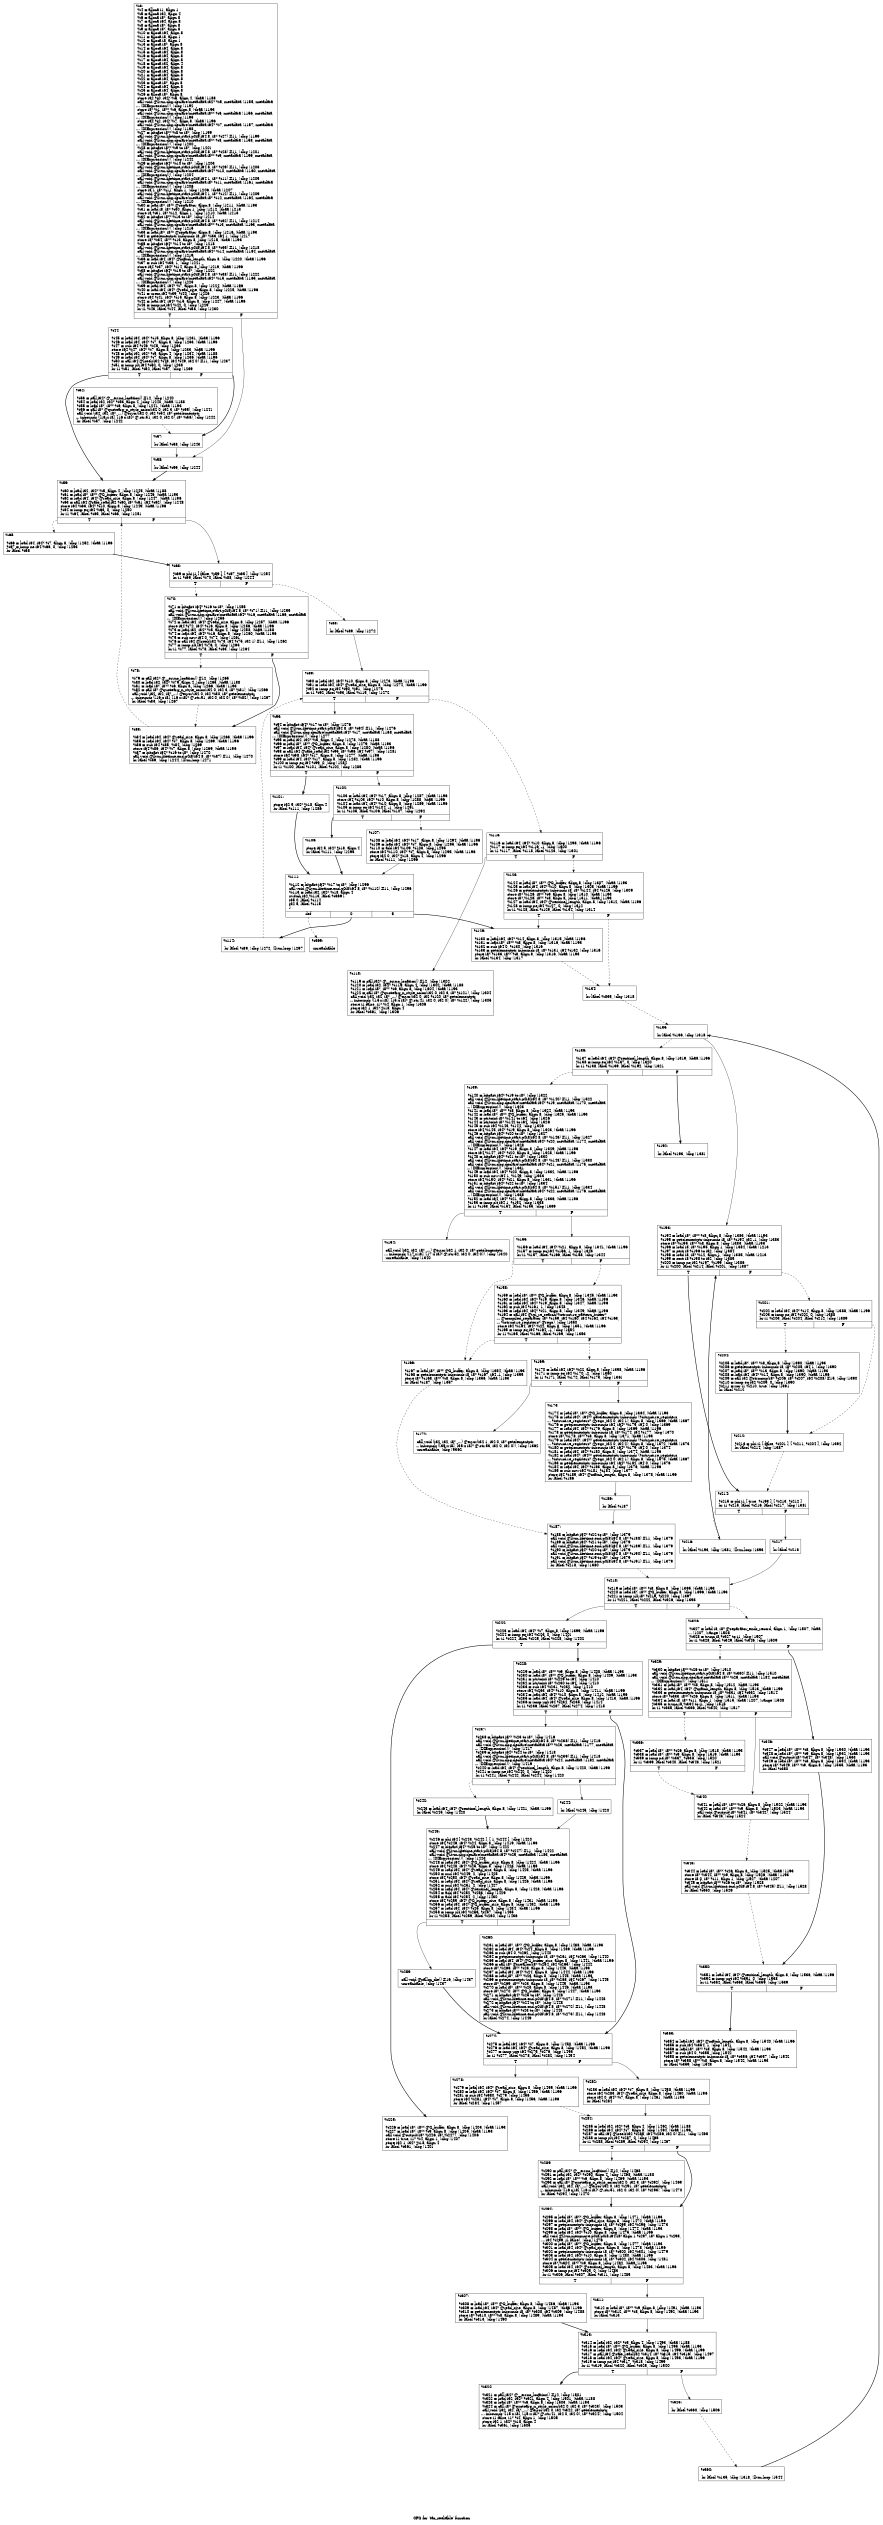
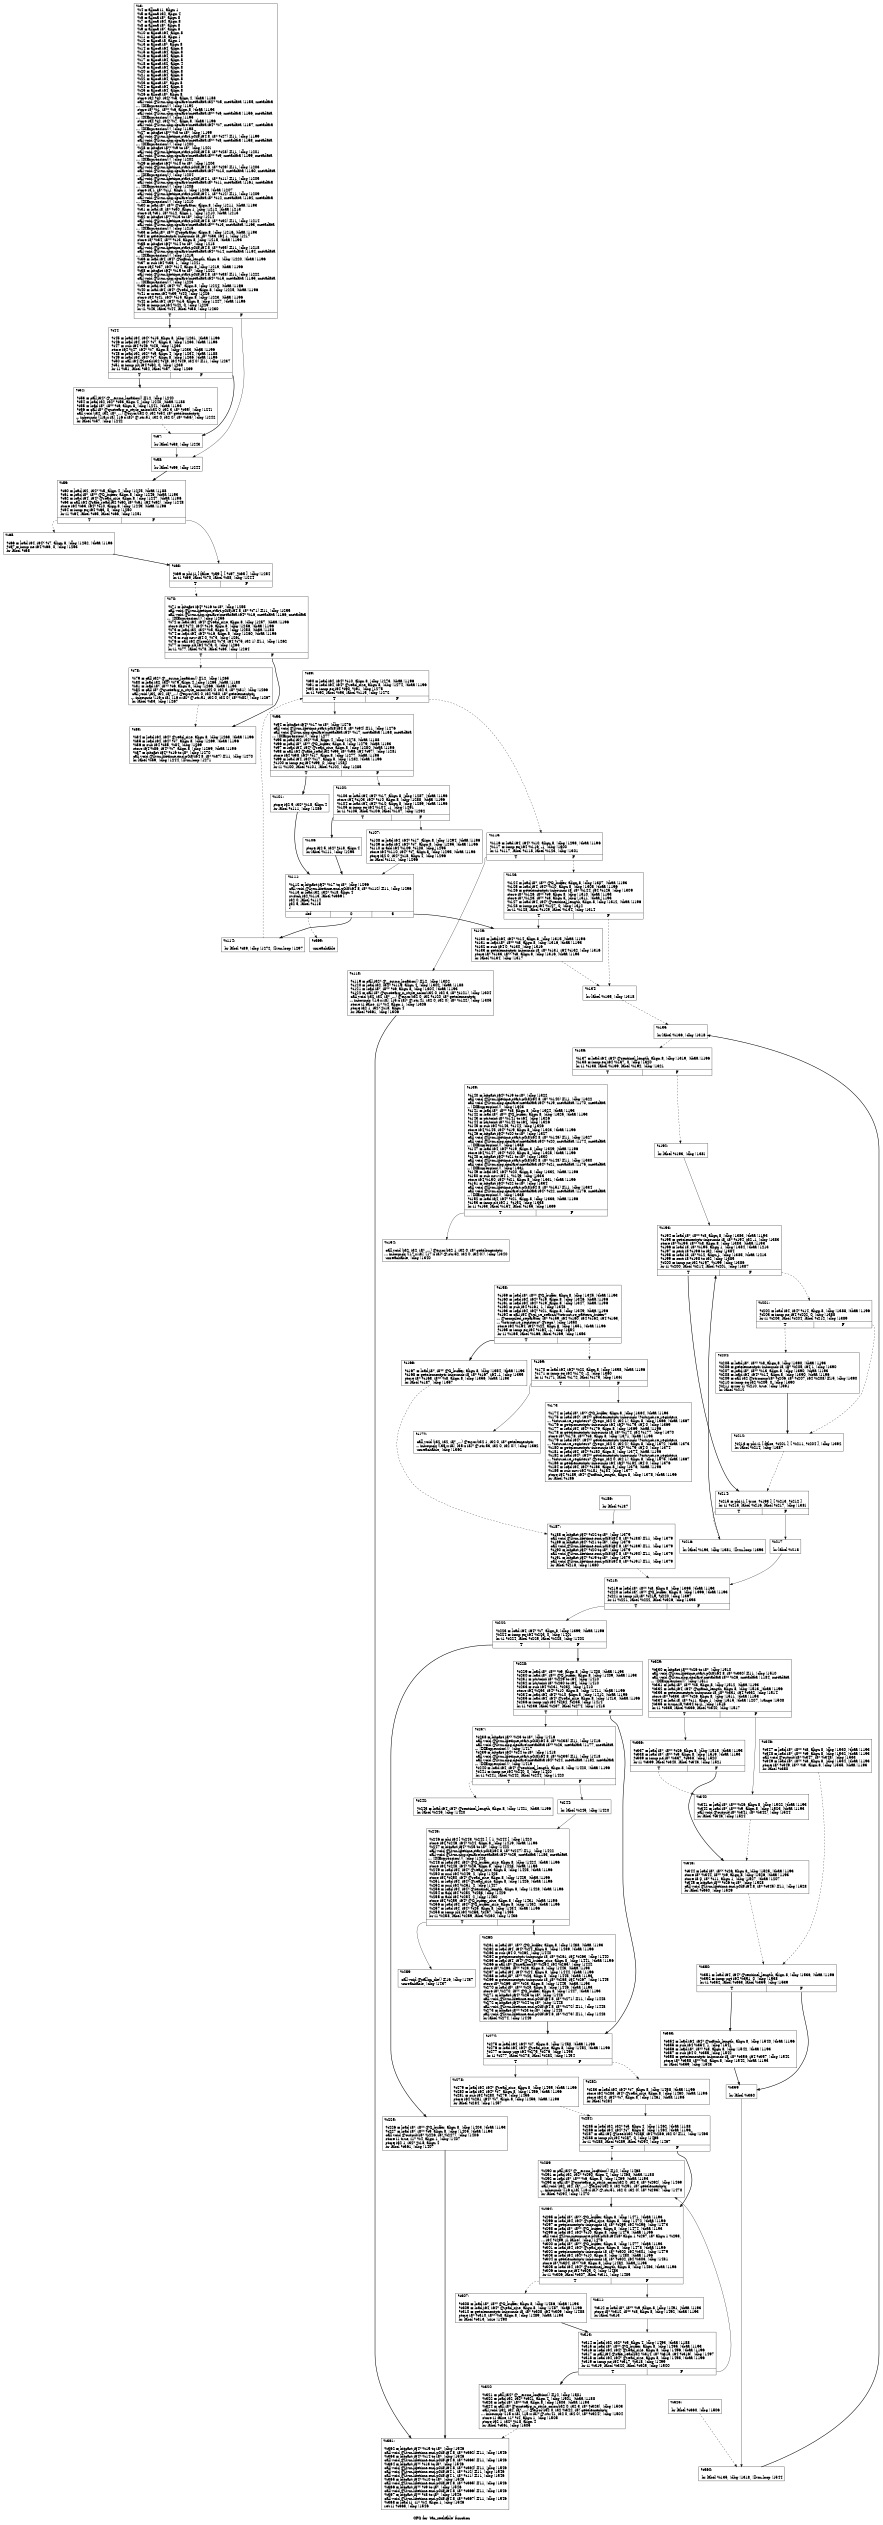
(165, 160) -> (165, 160)
(170, 322) -> (170, 322)
(69, 417) -> (139, 382)
(352, 628) -> none
(121, 632) -> none
(204, 638) -> (204, 638)
(421, 824) -> (421, 824)
(304, 900) -> (304, 900)
(610, 997) -> (610, 997)
(561, 1075) -> none
(678, 1108) -> (678, 1108)
(737, 1127) -> (696, 1190)
(495, 1145) -> (495, 1145)
(572, 1251) -> none
(480, 1346) -> (480, 1346)
(439, 1450) -> (439, 1450)
(616, 1488) -> none
(754, 1634) -> none
(685, 1728) -> (685, 1728)
none -> (690, 1814)
(486, 1821) -> none
(823, 1872) -> (823, 1872)
(467, 2014) -> (548, 2026)
(626, 2067) -> (626, 2067)
none -> (741, 2092)
(491, 2096) -> (491, 2096)
(409, 2147) -> (409, 2147)
none -> (531, 2284)
(482, 2320) -> (482, 2320)
(684, 2387) -> (720, 2283)
none -> (445, 2474)
